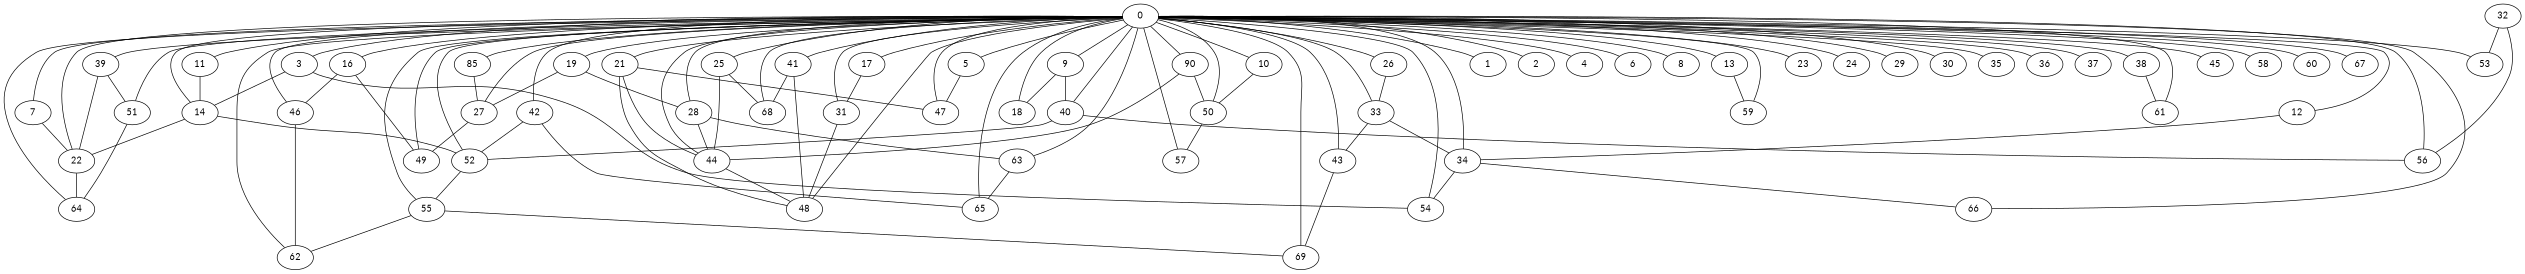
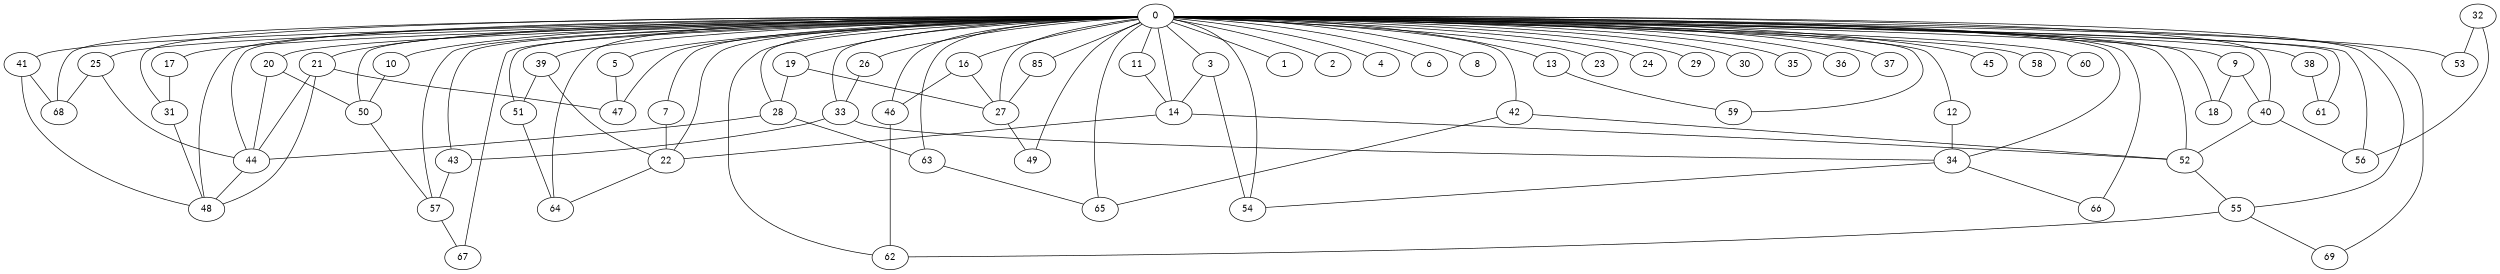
(1190, 64) -> (269, 64)
(380, 107) -> (982, 89)
(1319, 211) -> (444, 185)
none -> (449, 233)
